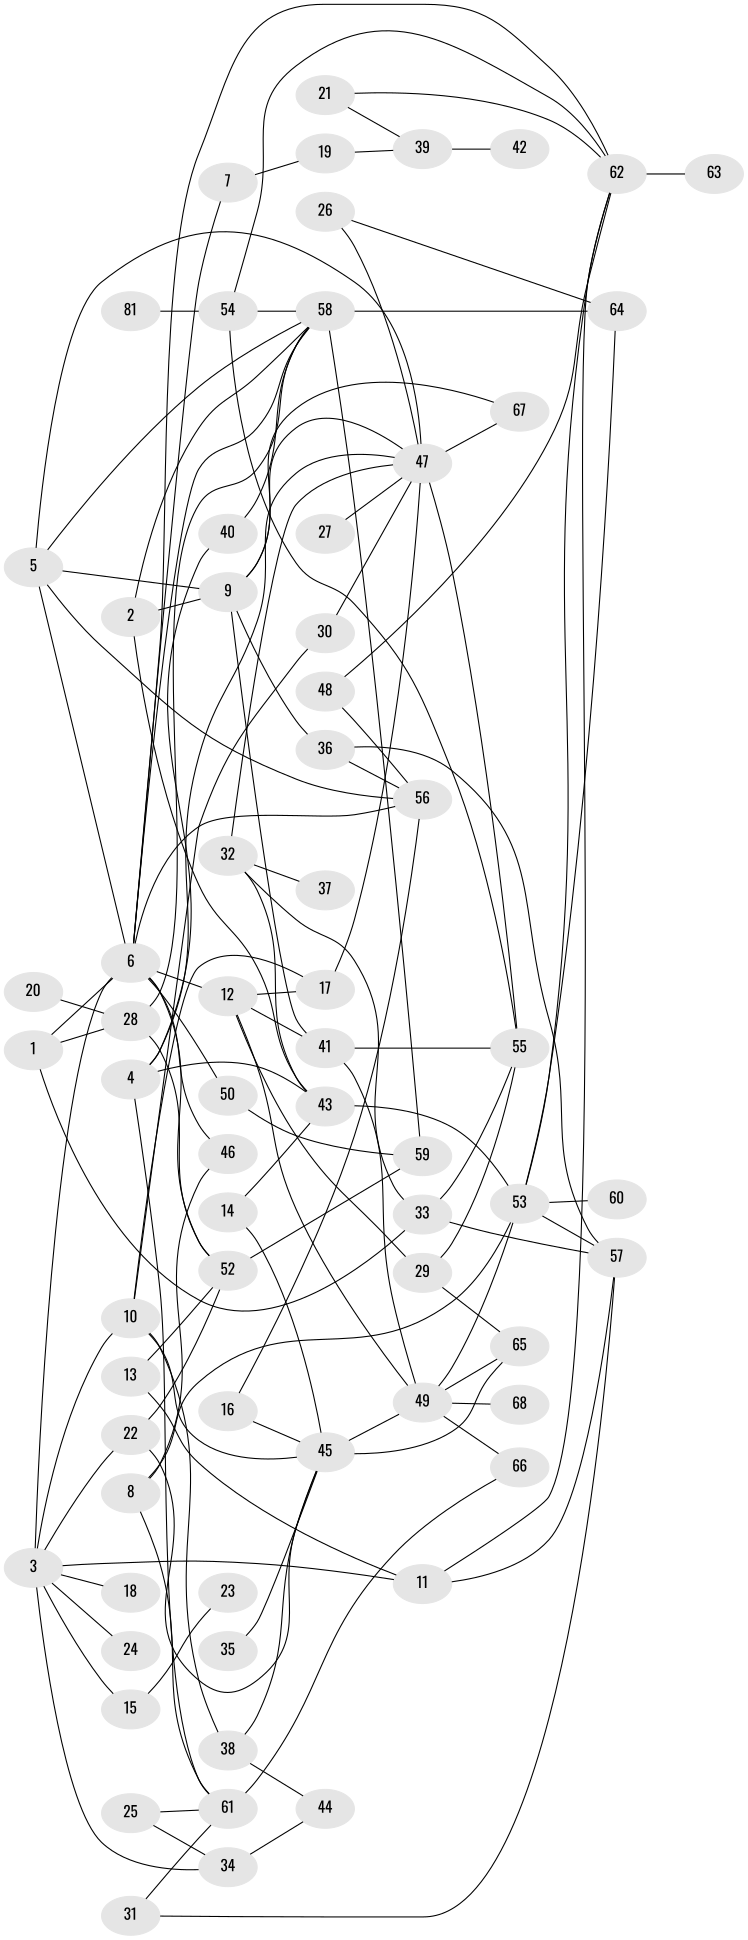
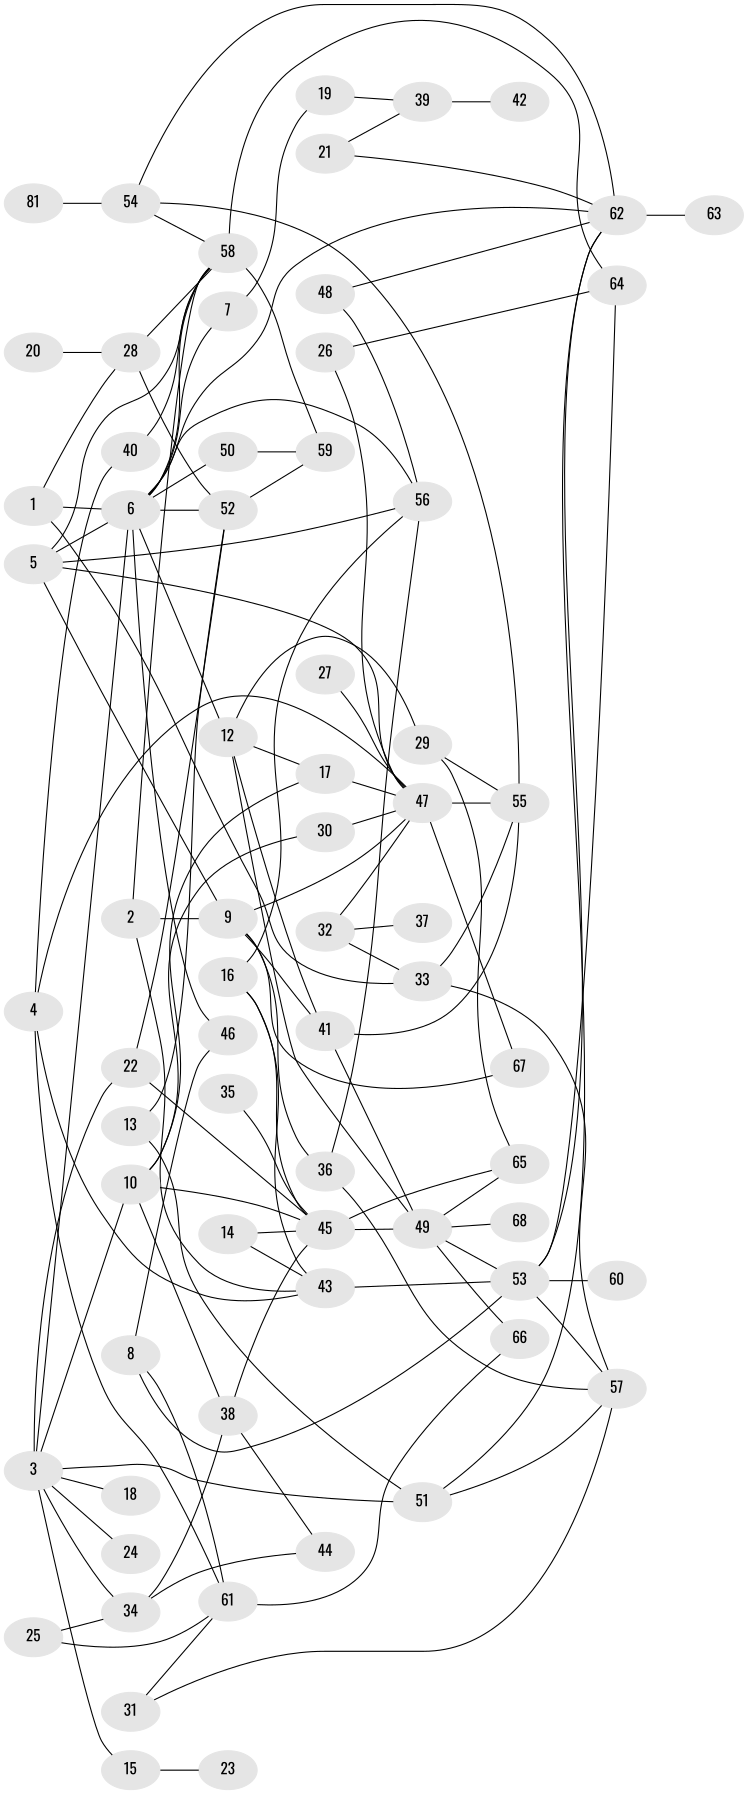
(275, 982) -> (277, 1133)
none -> (194, 1515)
(422, 1584) -> (422, 1502)
